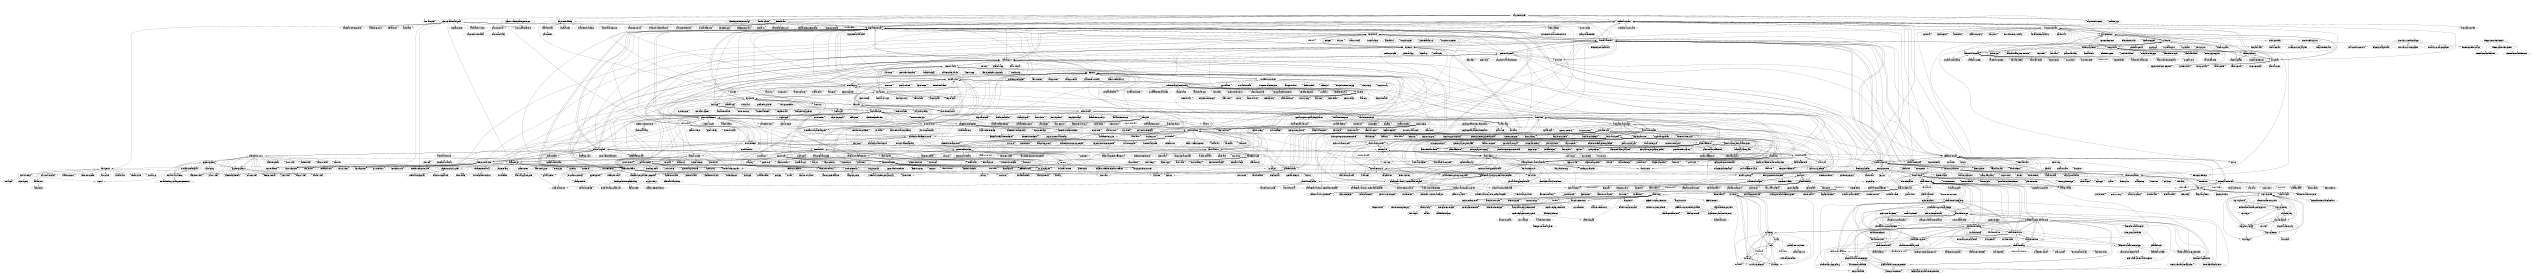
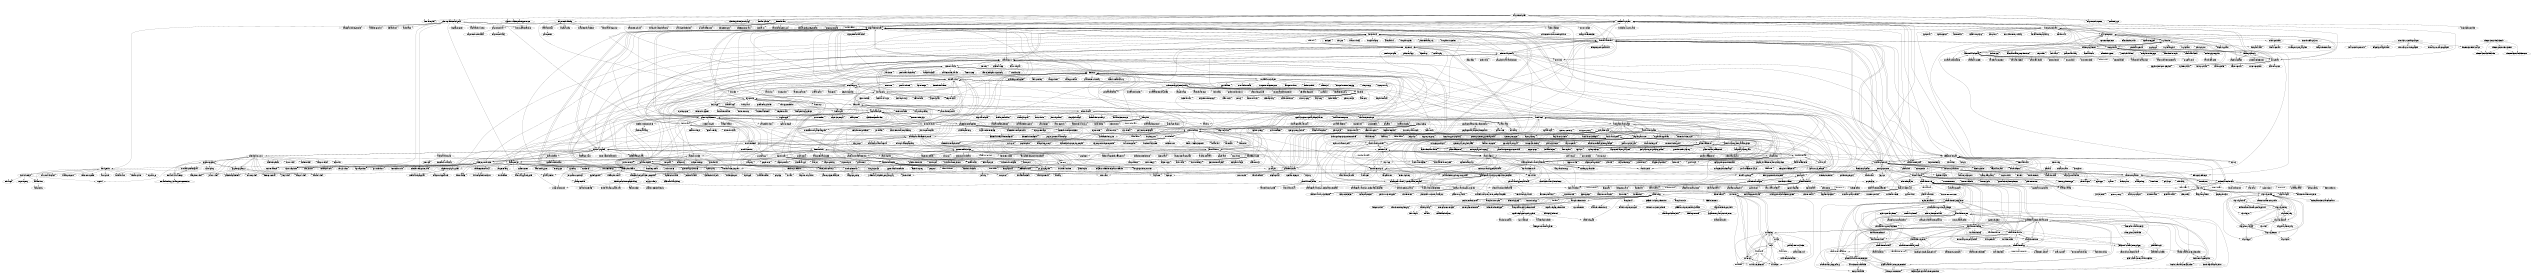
(702, 111) -> (702, 111)
none -> (952, 163)
